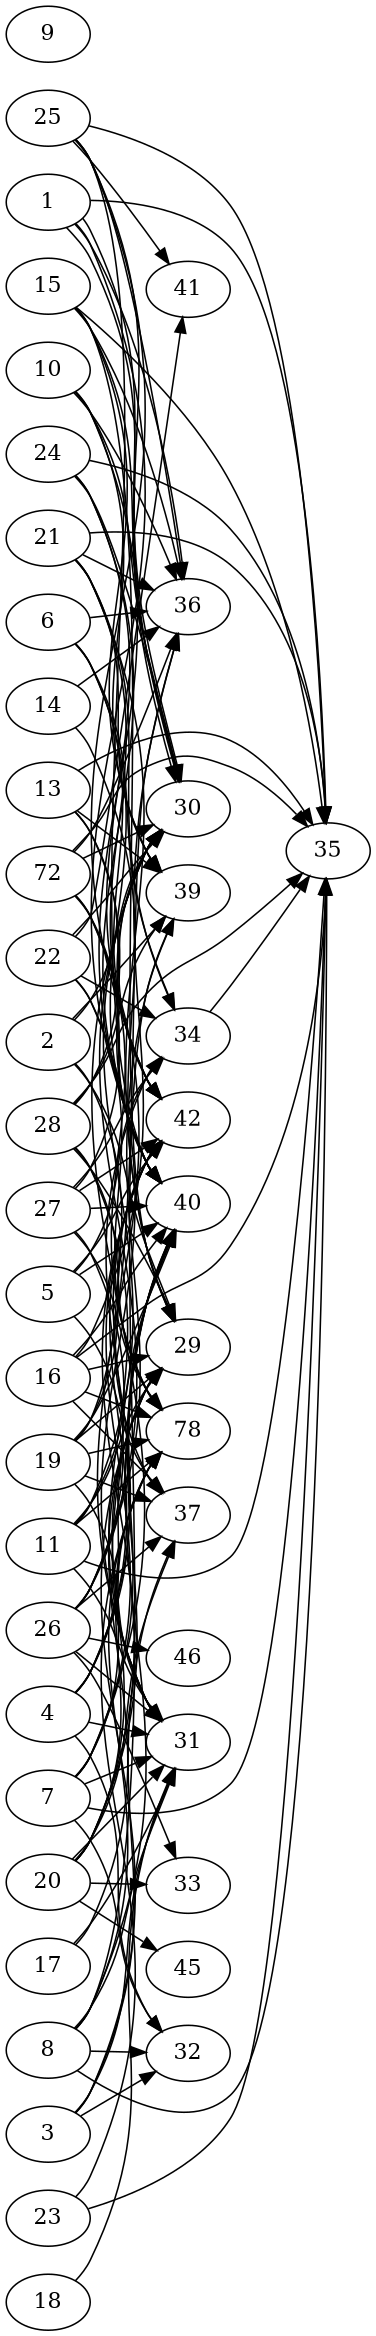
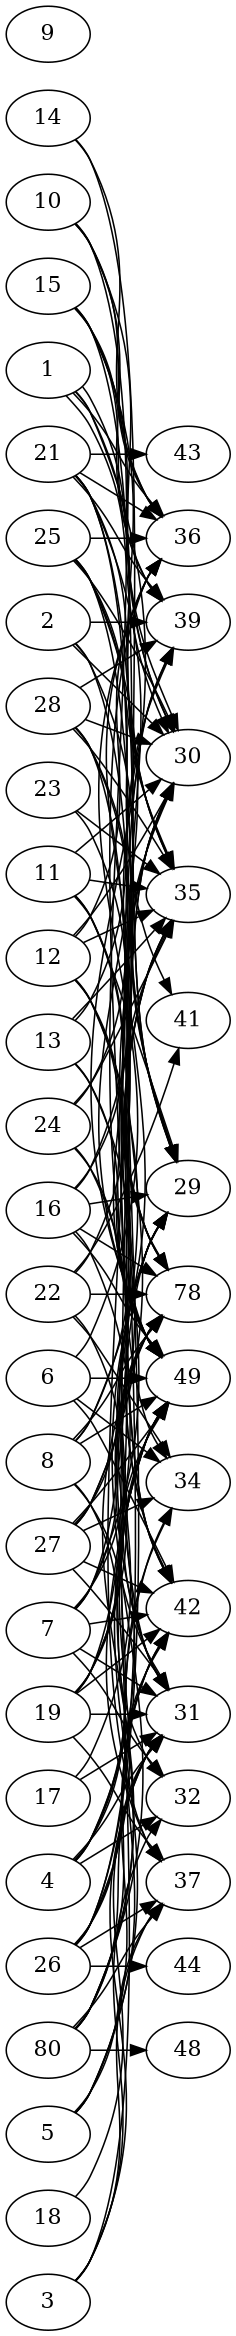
none -> (188, 454)
(48, 874) -> (48, 958)
(256, 951) -> (130, 1233)
(188, 1204) -> (188, 1378)
(115, 1637) -> none
(188, 1658) -> (188, 1966)
(48, 1882) -> (48, 2050)
(188, 1885) -> none
(188, 1969) -> (188, 2050)
